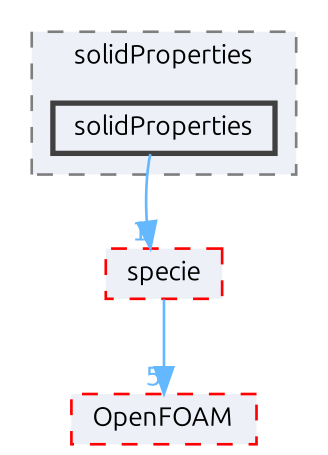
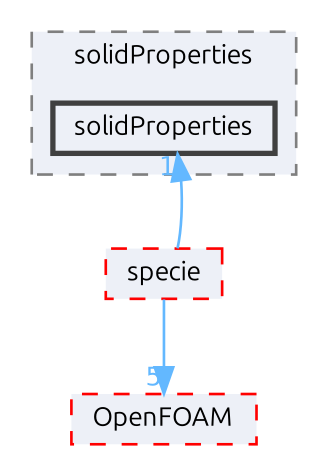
(146, 191) -> (181, 215)
